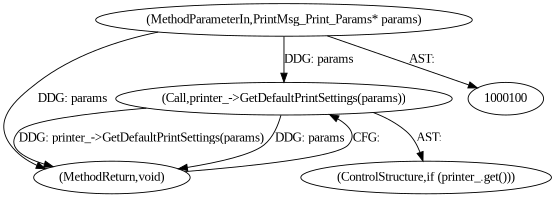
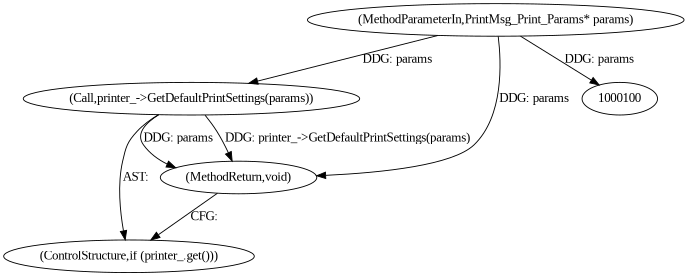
(424, 59) -> (599, 59)
(284, 161) -> (188, 214)
